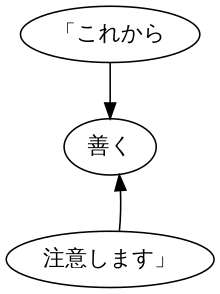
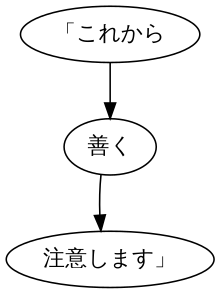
(121, 211) -> (100, 195)
